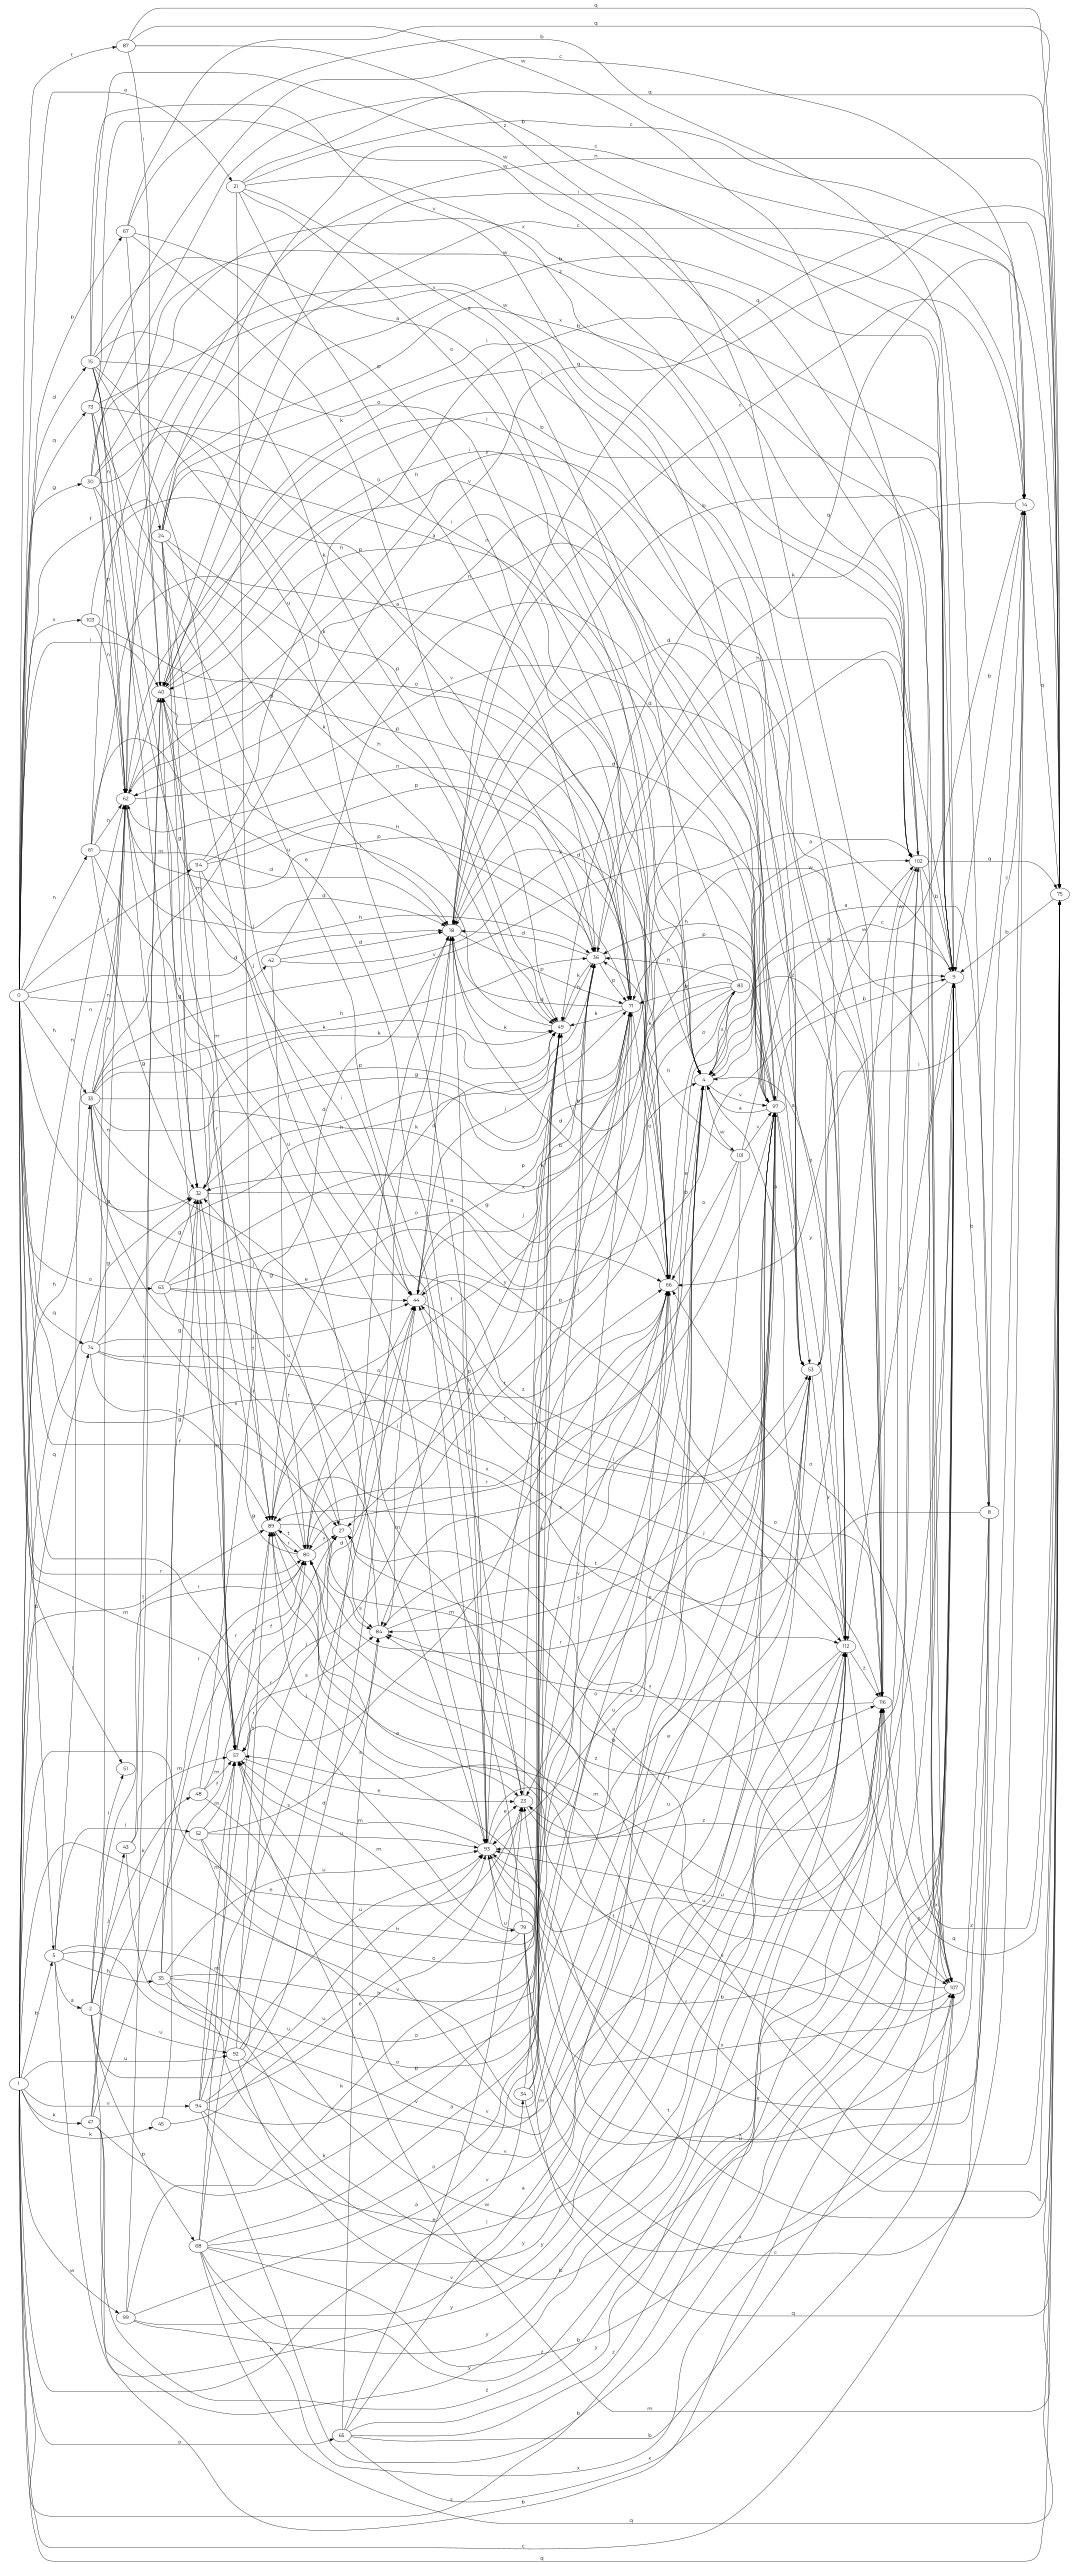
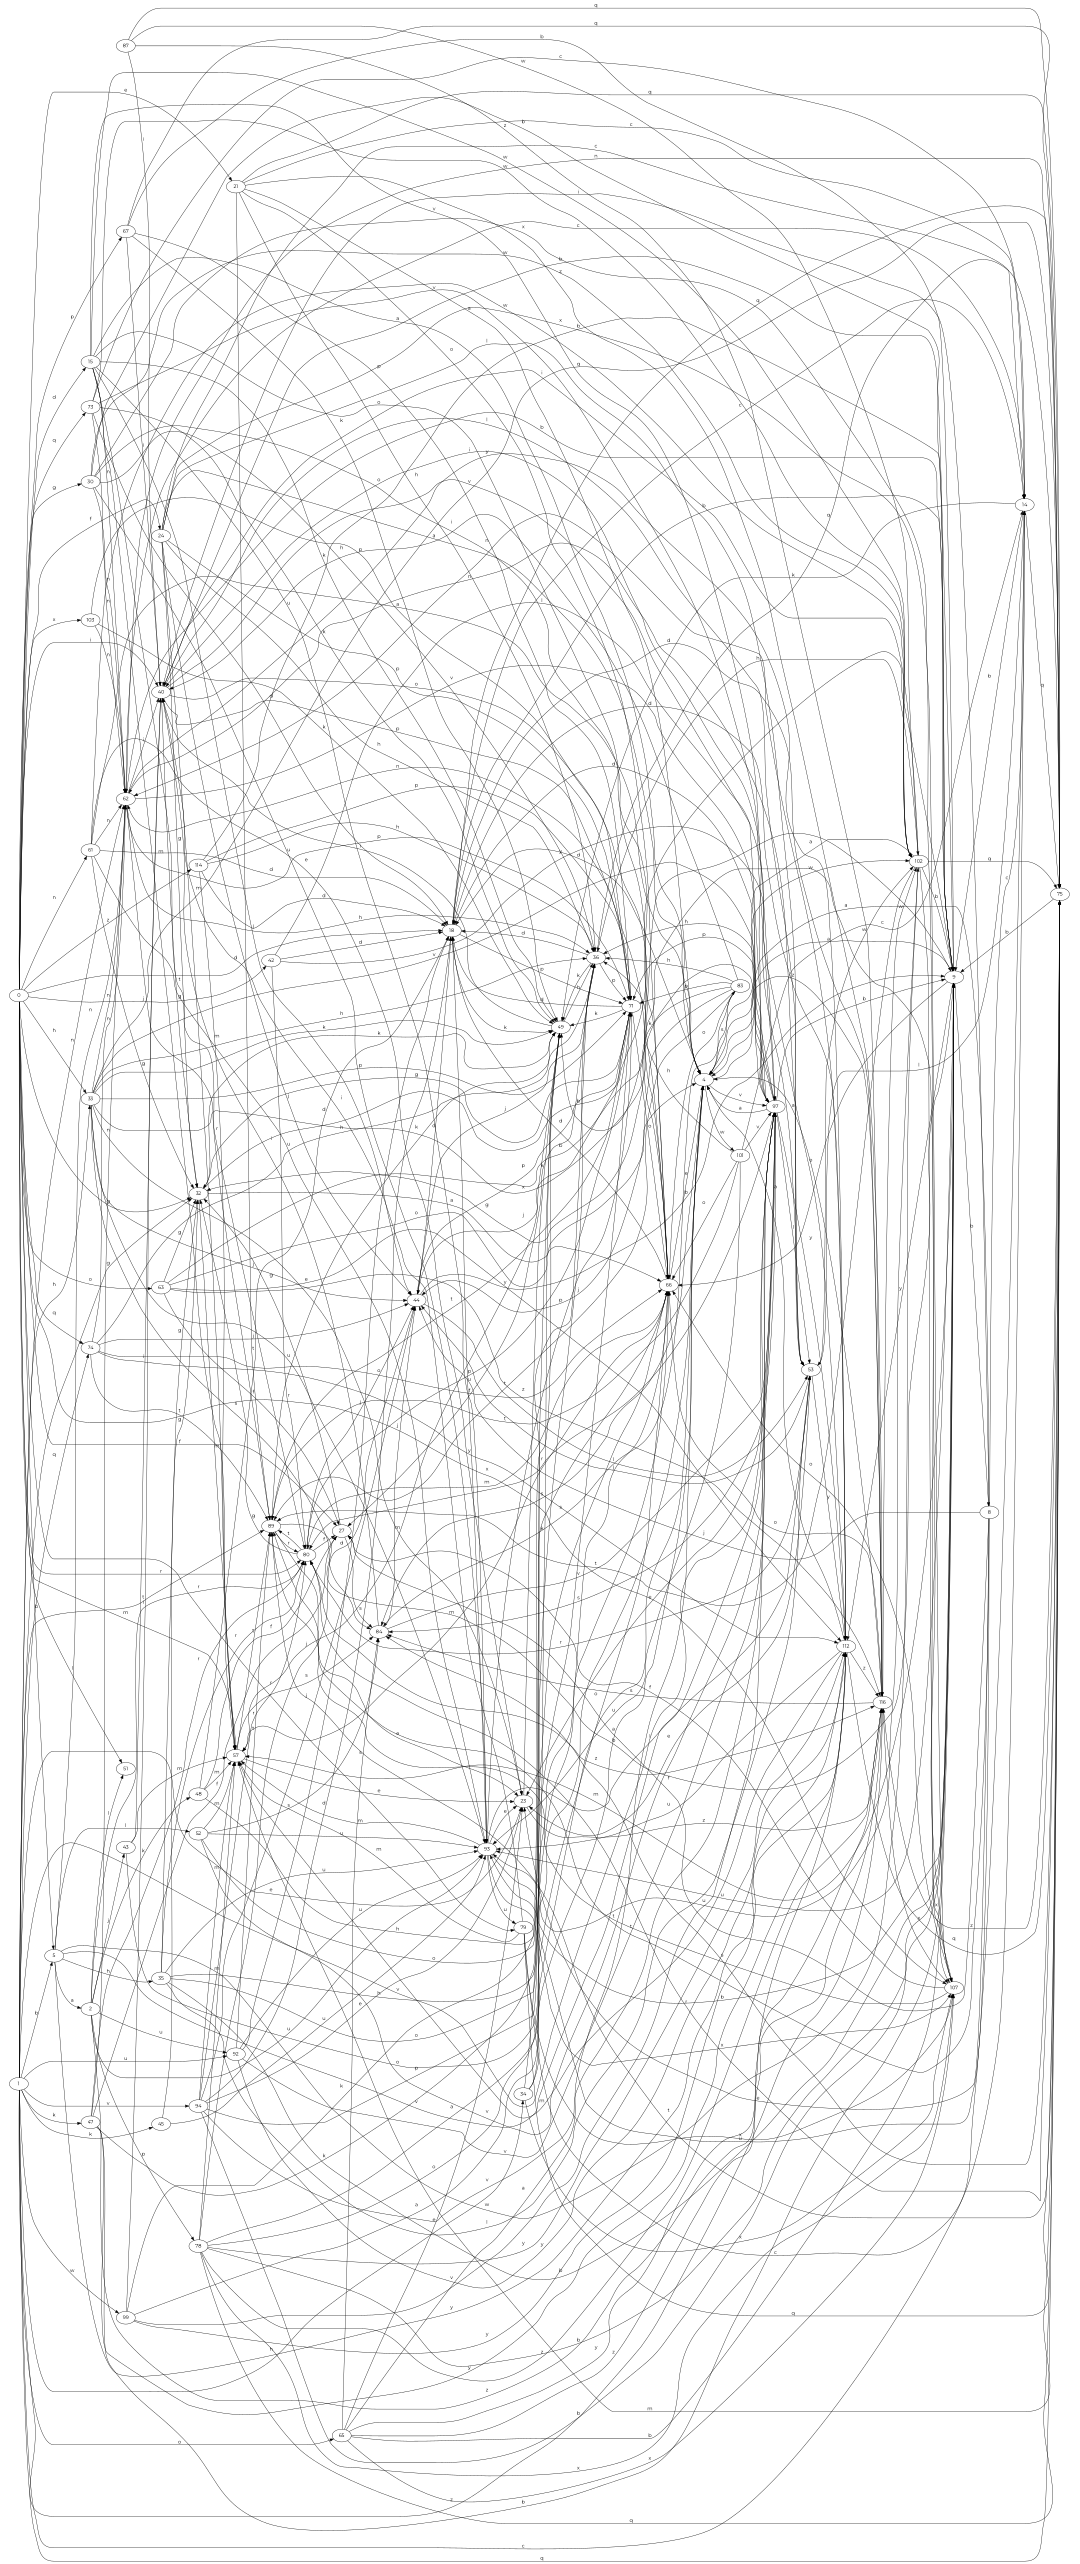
(22, 493) -> none
(215, 915) -> none
(487, 1482) -> (487, 1482)
(496, 1899) -> (494, 1893)
(198, 2246) -> (198, 2246)
